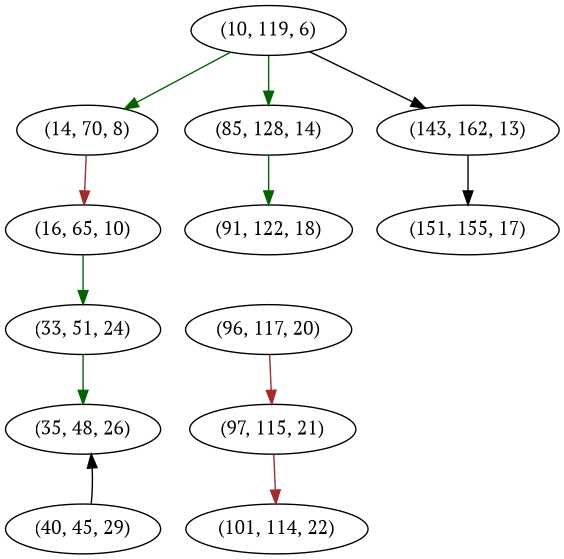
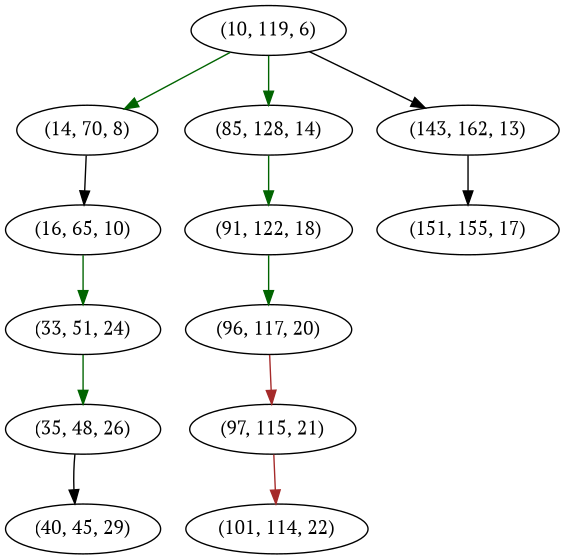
(85, 173) -> (85, 173)
none -> (269, 273)
(92, 486) -> (74, 472)
